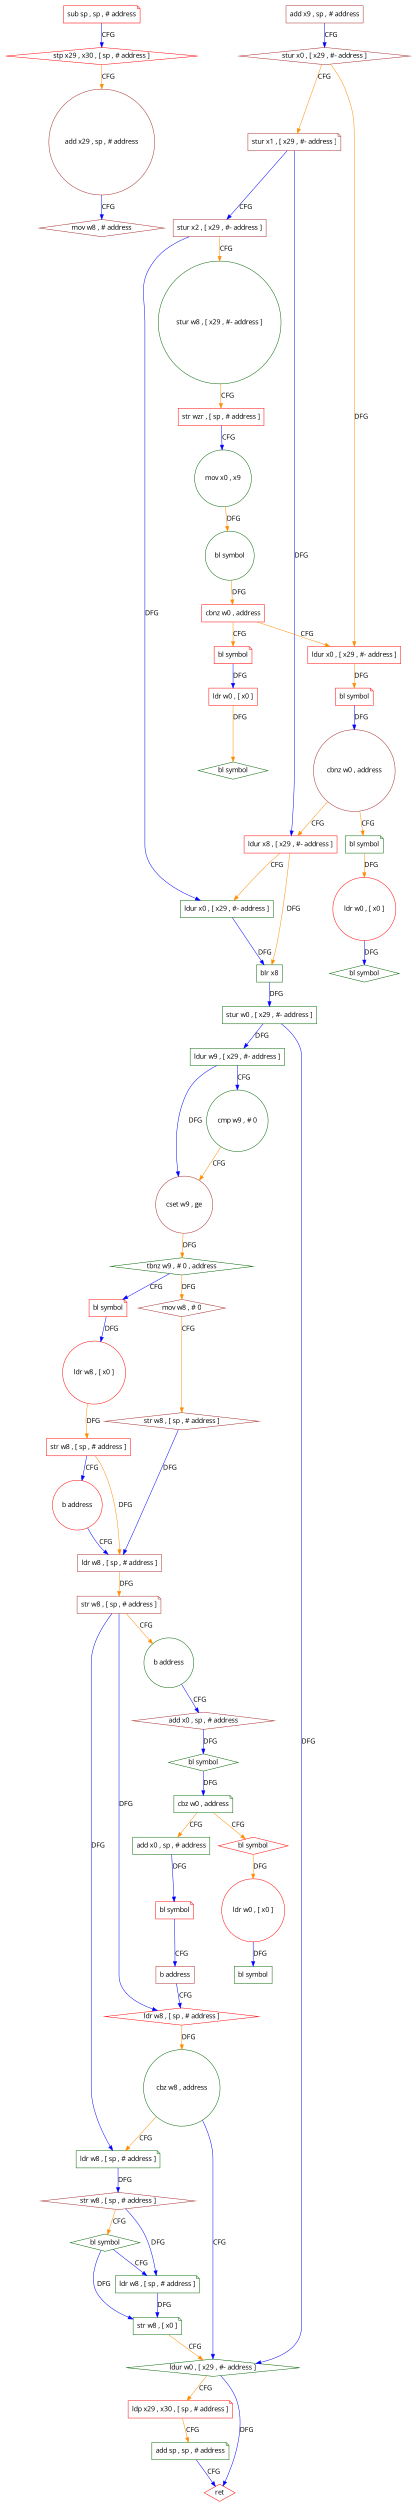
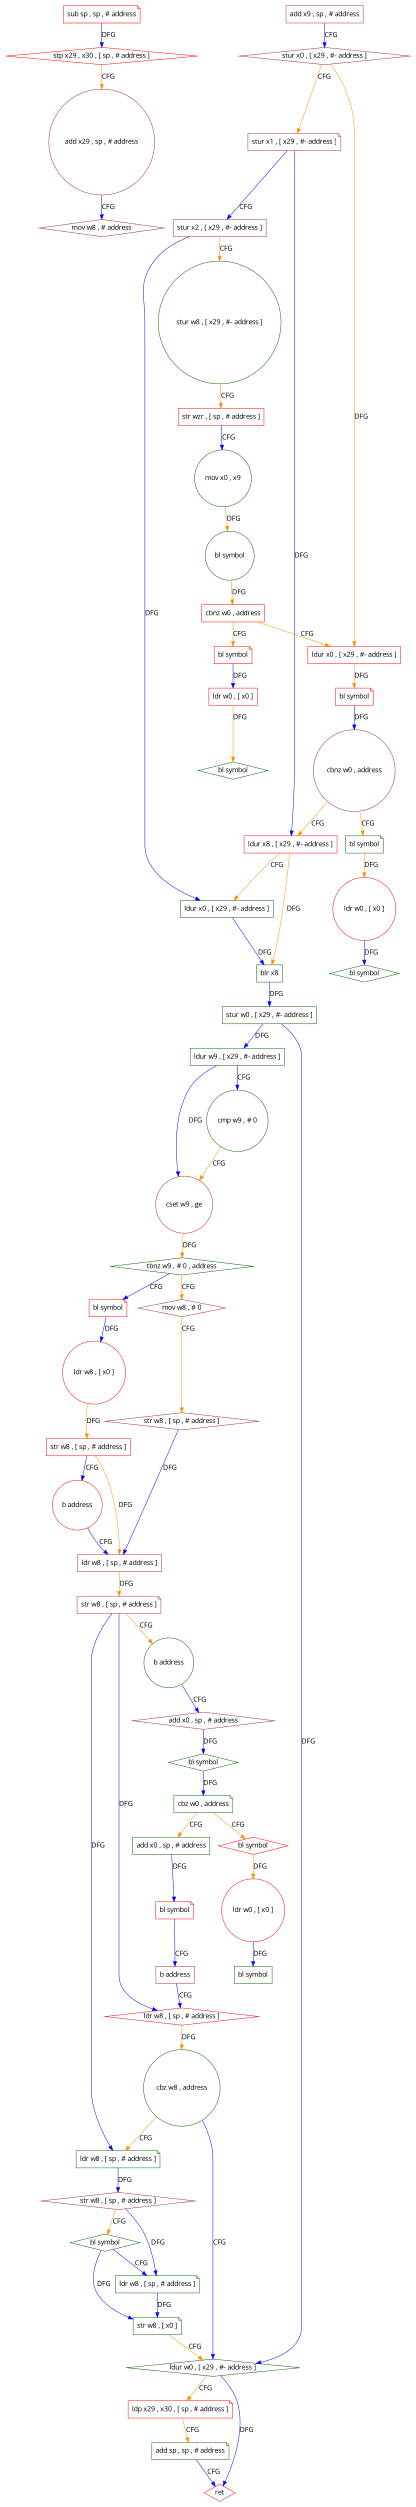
(108, 35) -> (109, 35)
(189, 1287) -> (188, 1287)
